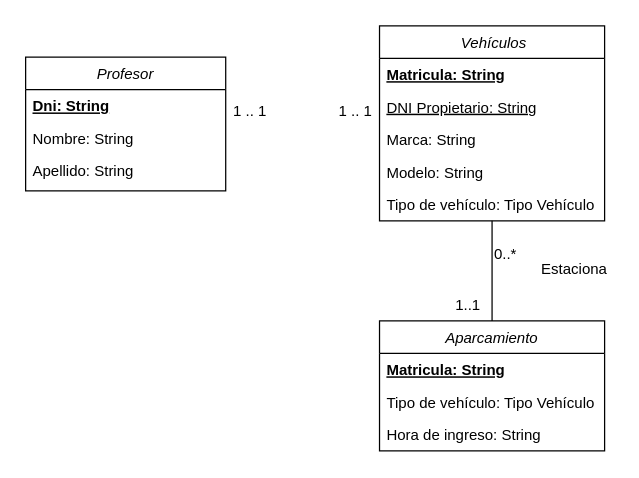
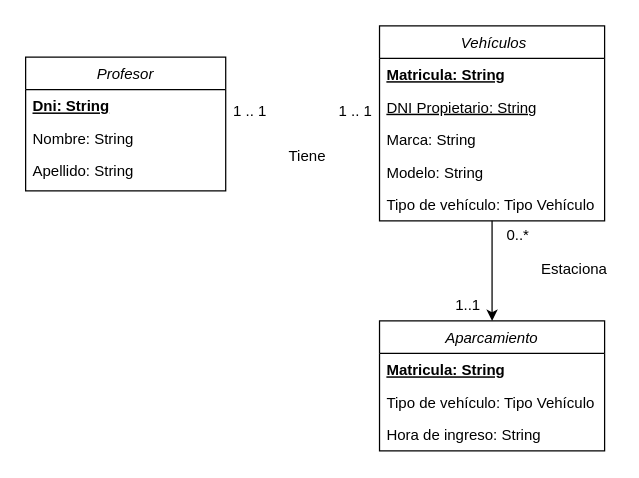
none -> (308, 157)
(506, 254) -> (518, 236)
(492, 314) -> (492, 311)
